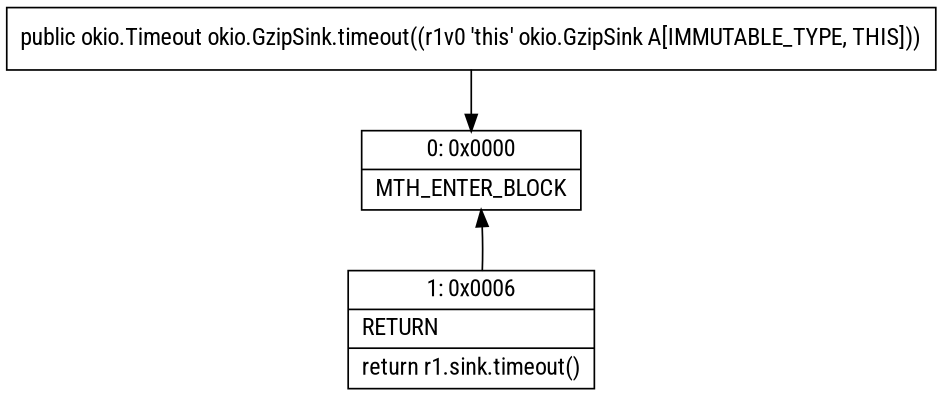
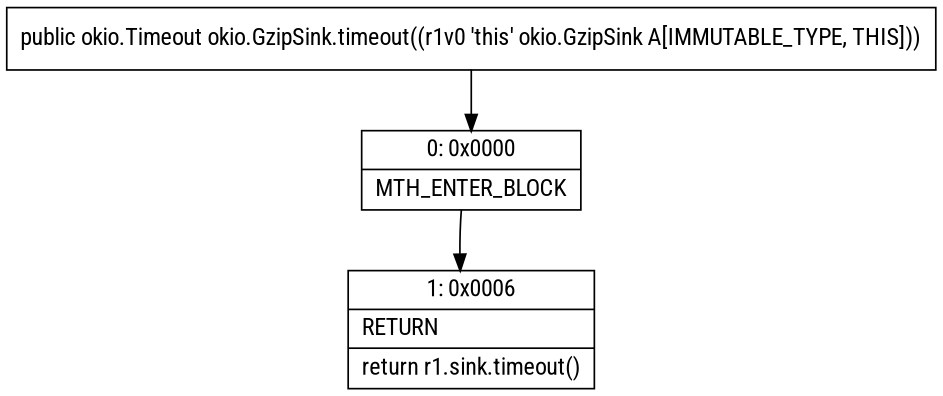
(483, 249) -> (460, 232)
